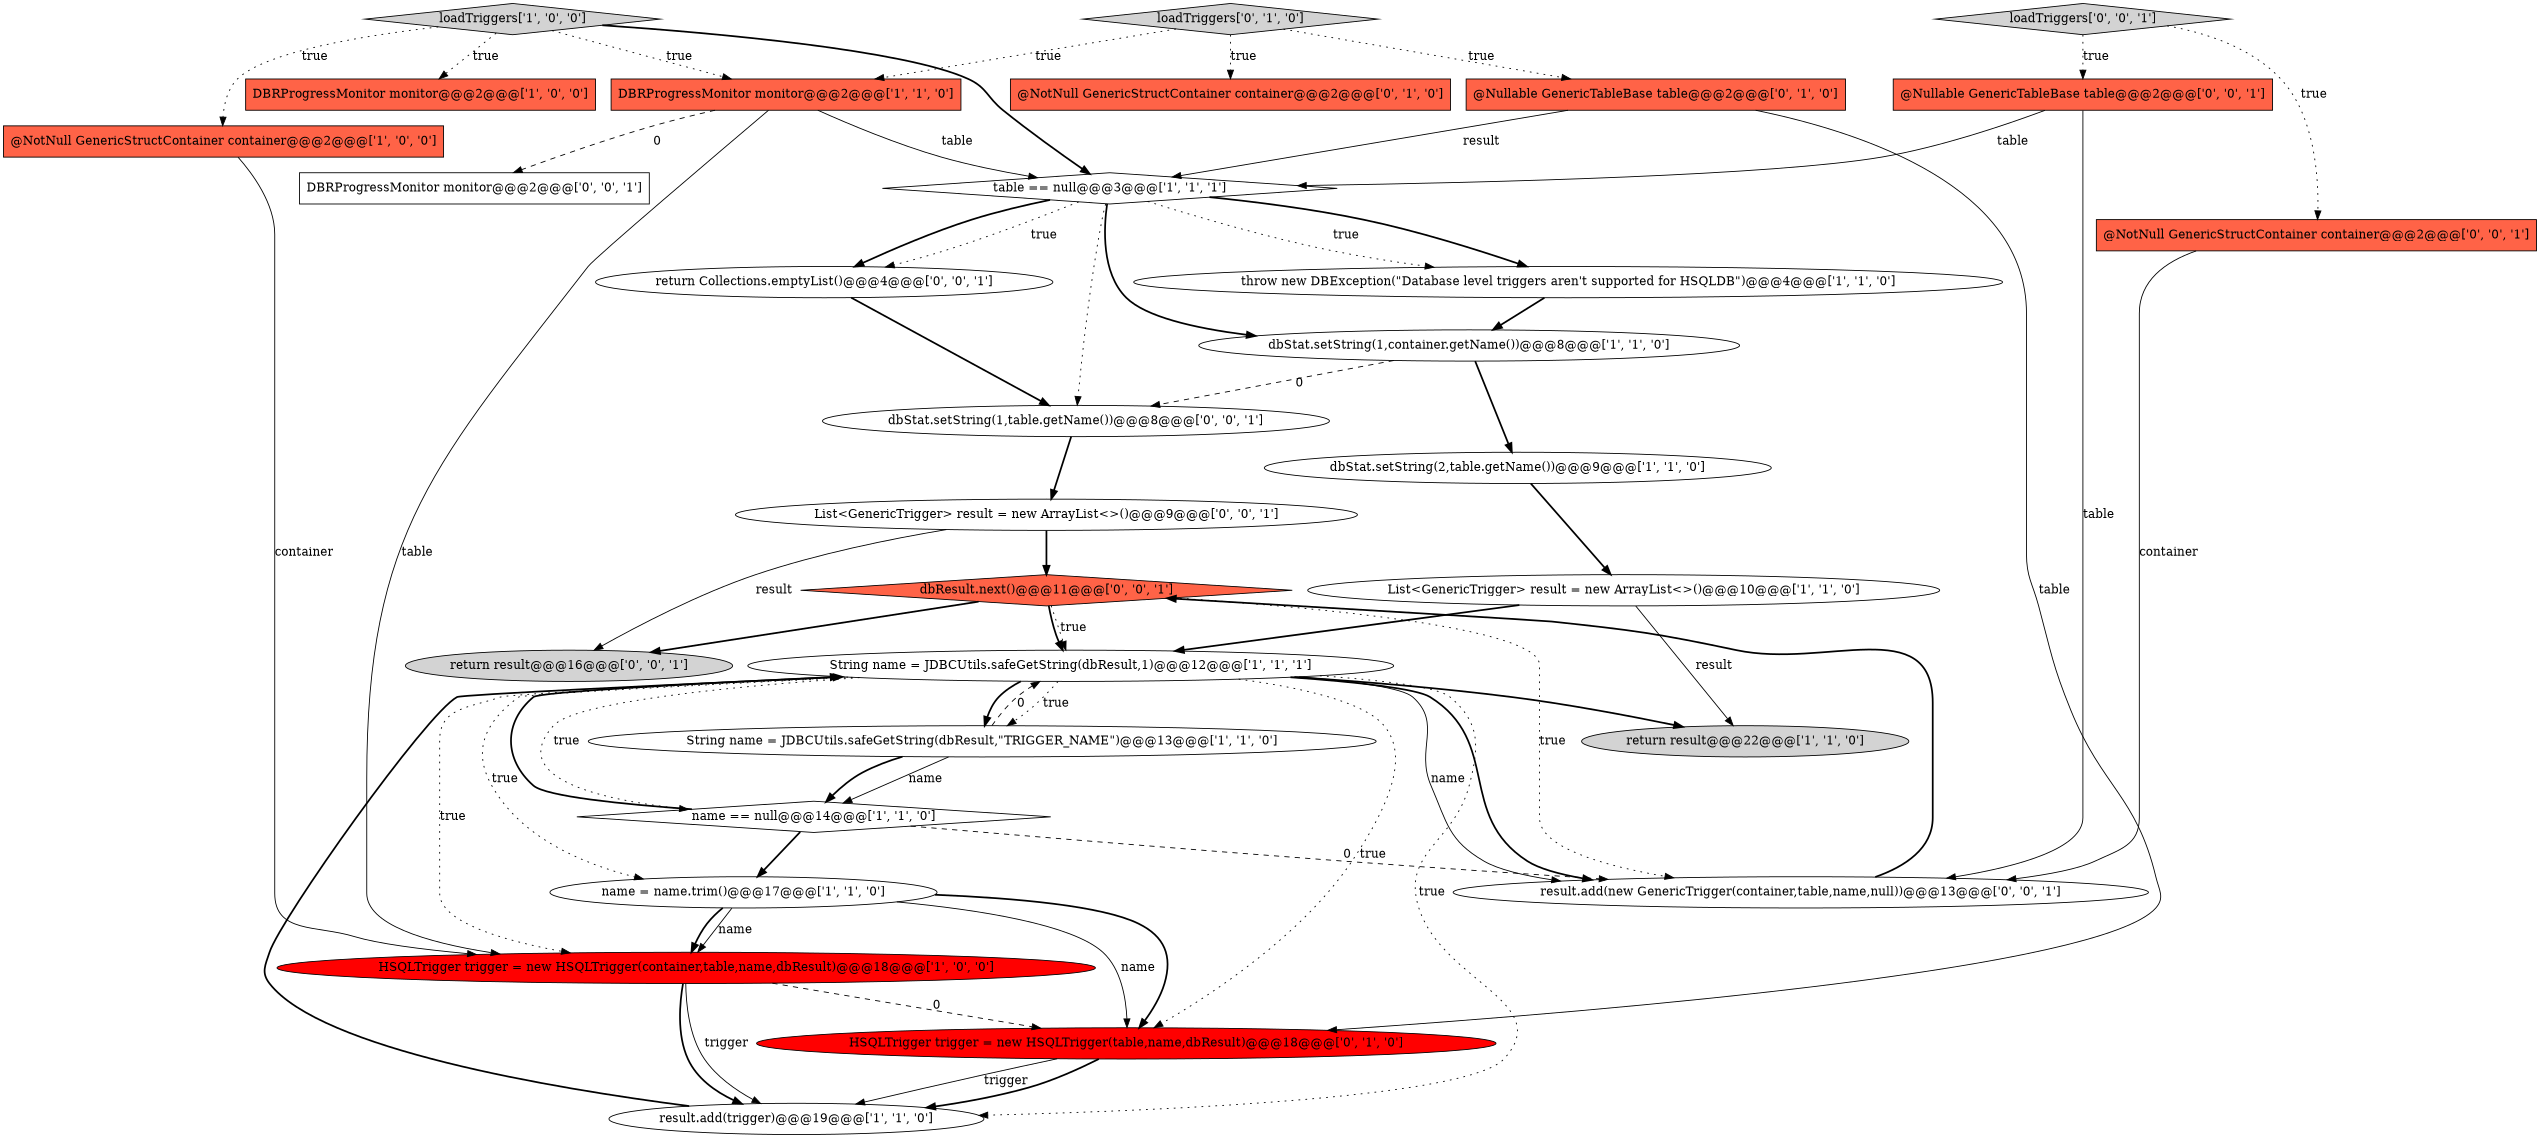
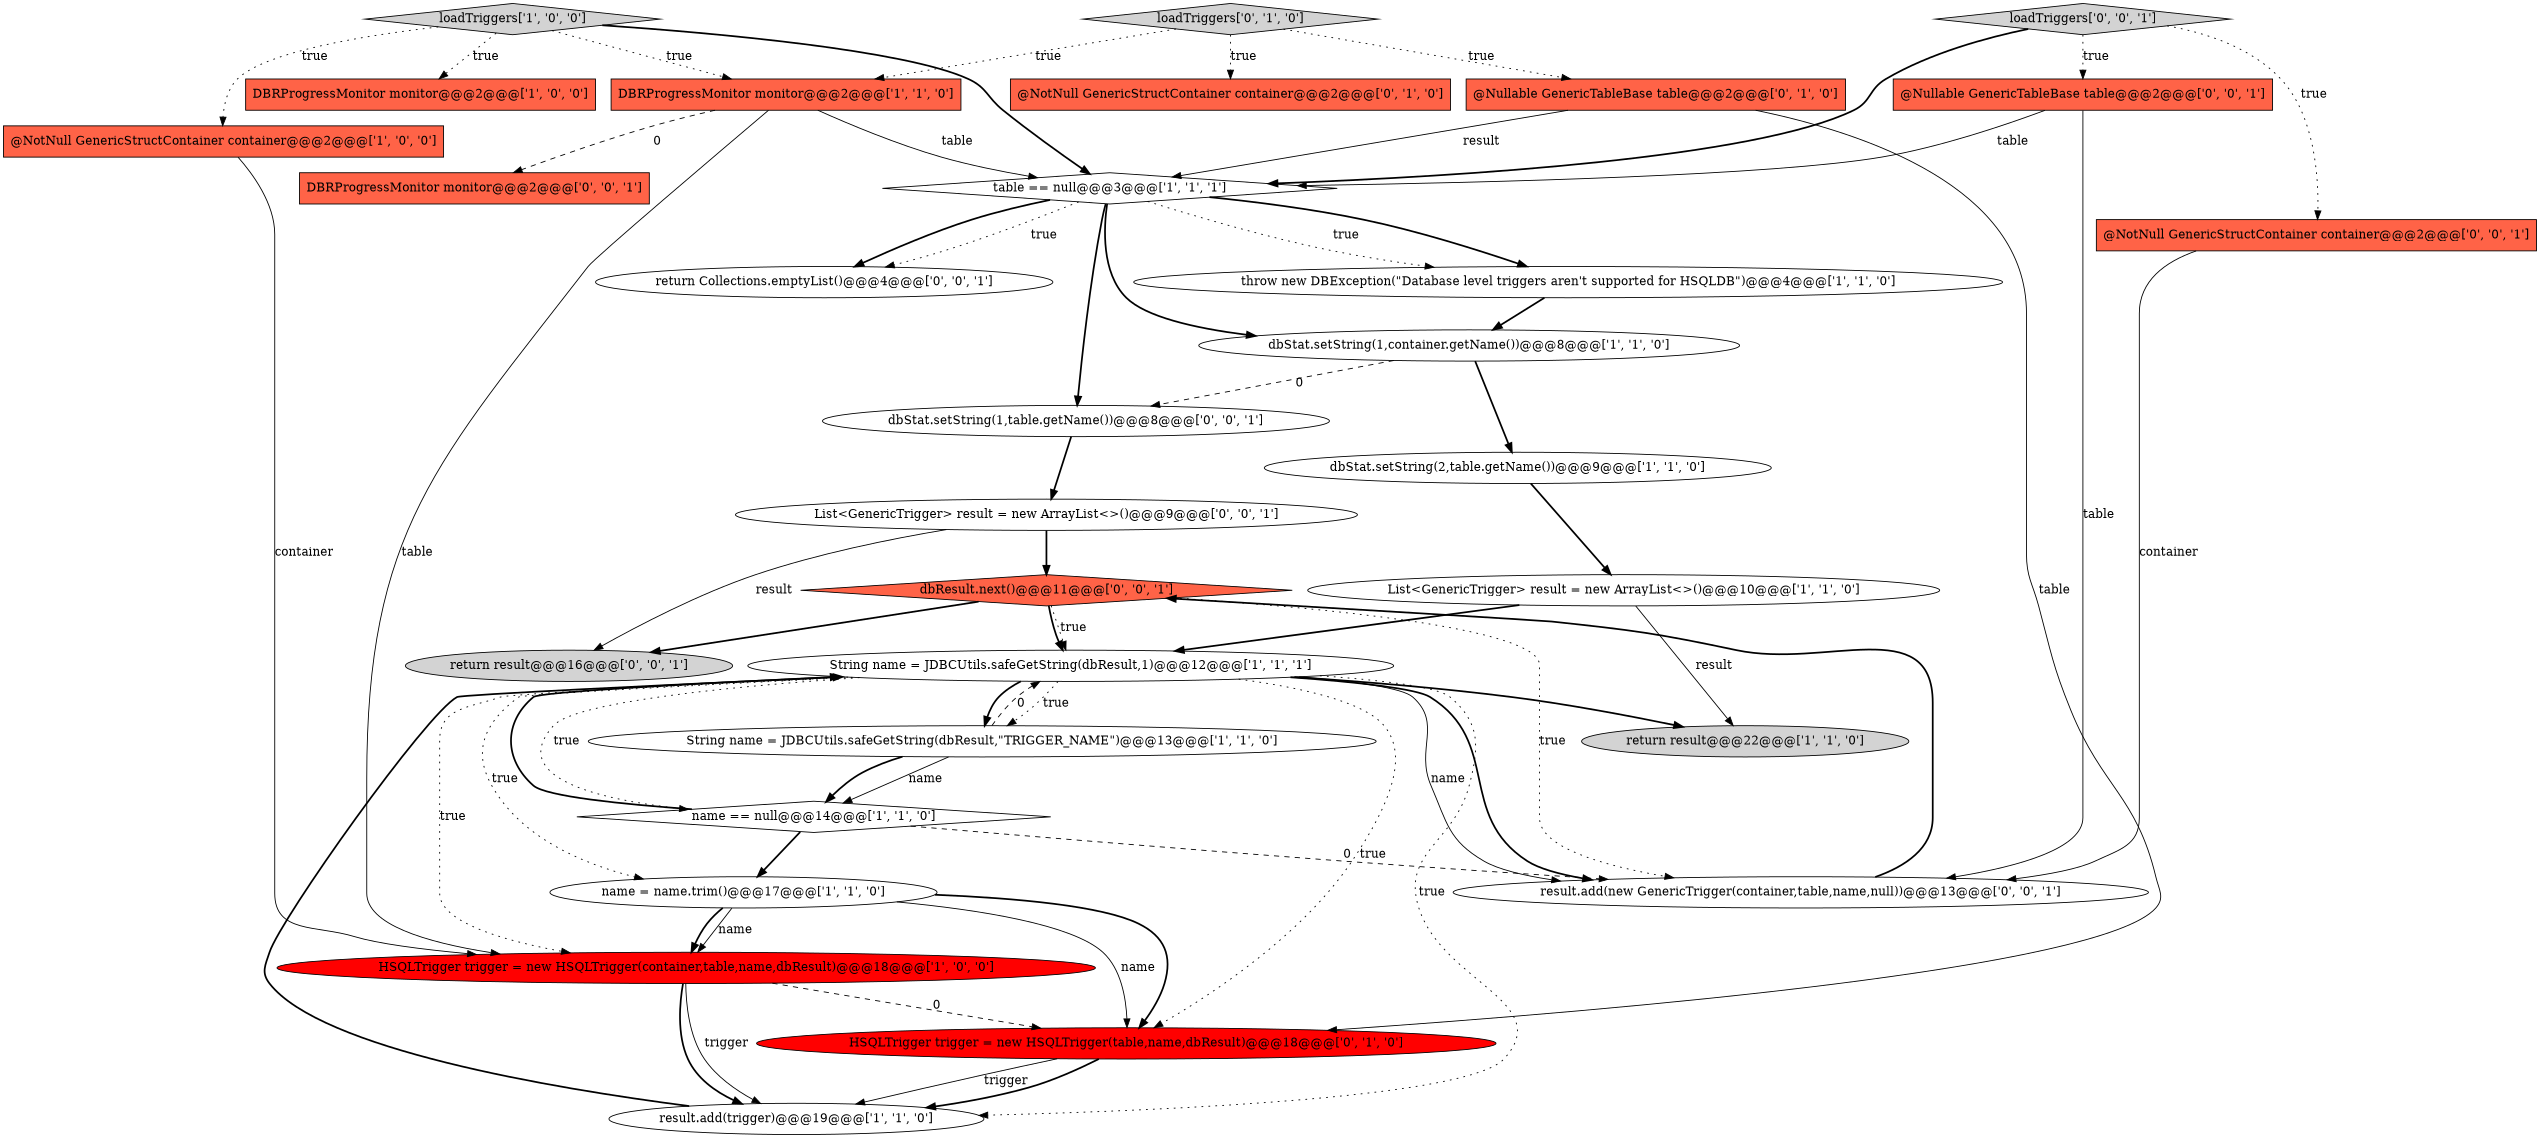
none -> (1666, 154)
(474, 188) -> (474, 188)
(1089, 300) -> (1089, 300)
(946, 349) -> none
